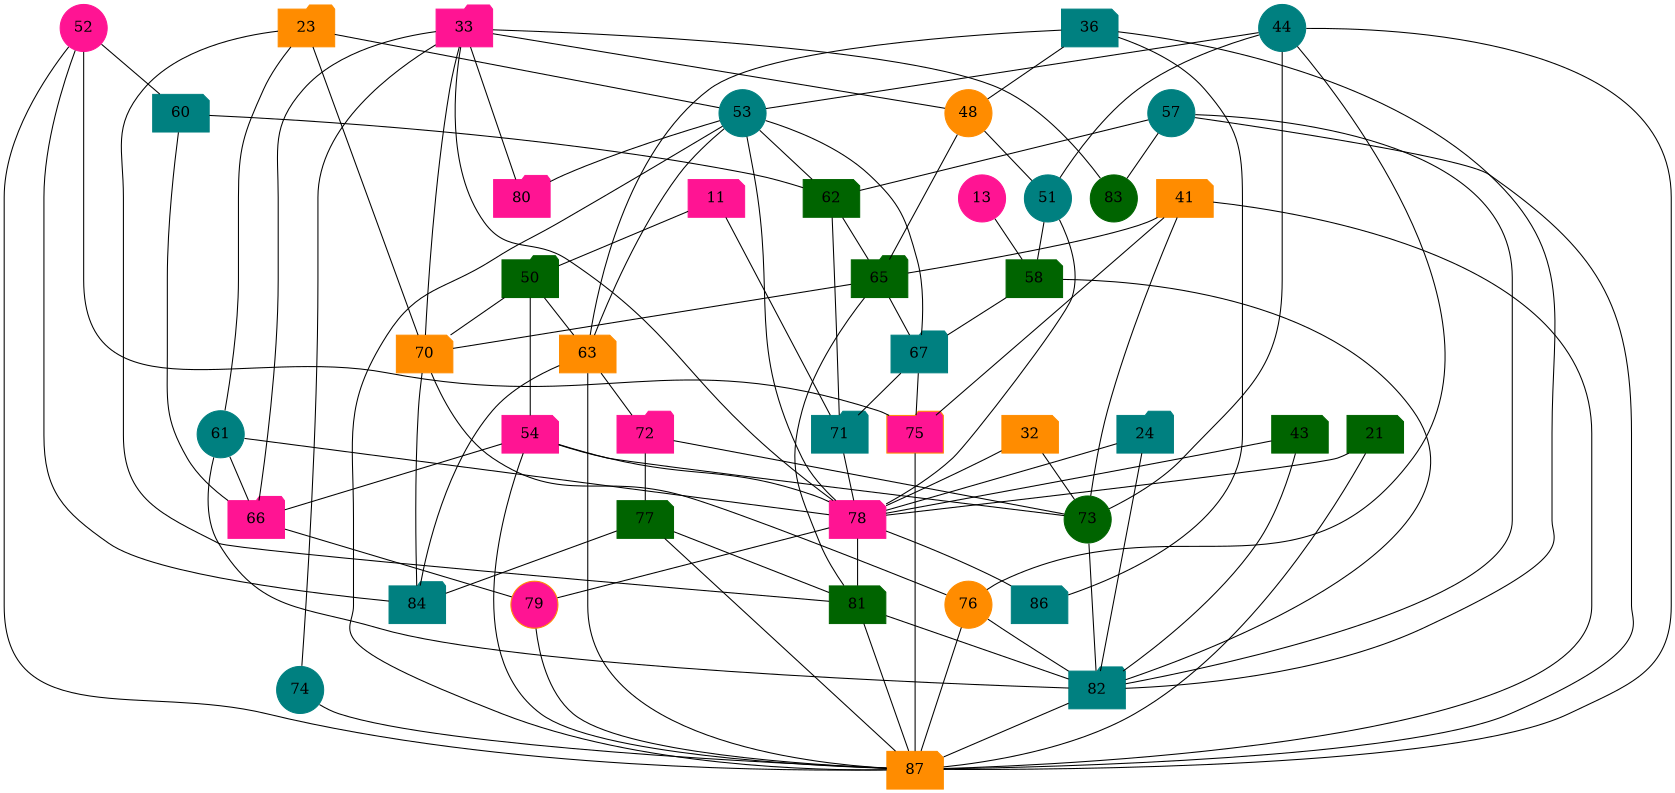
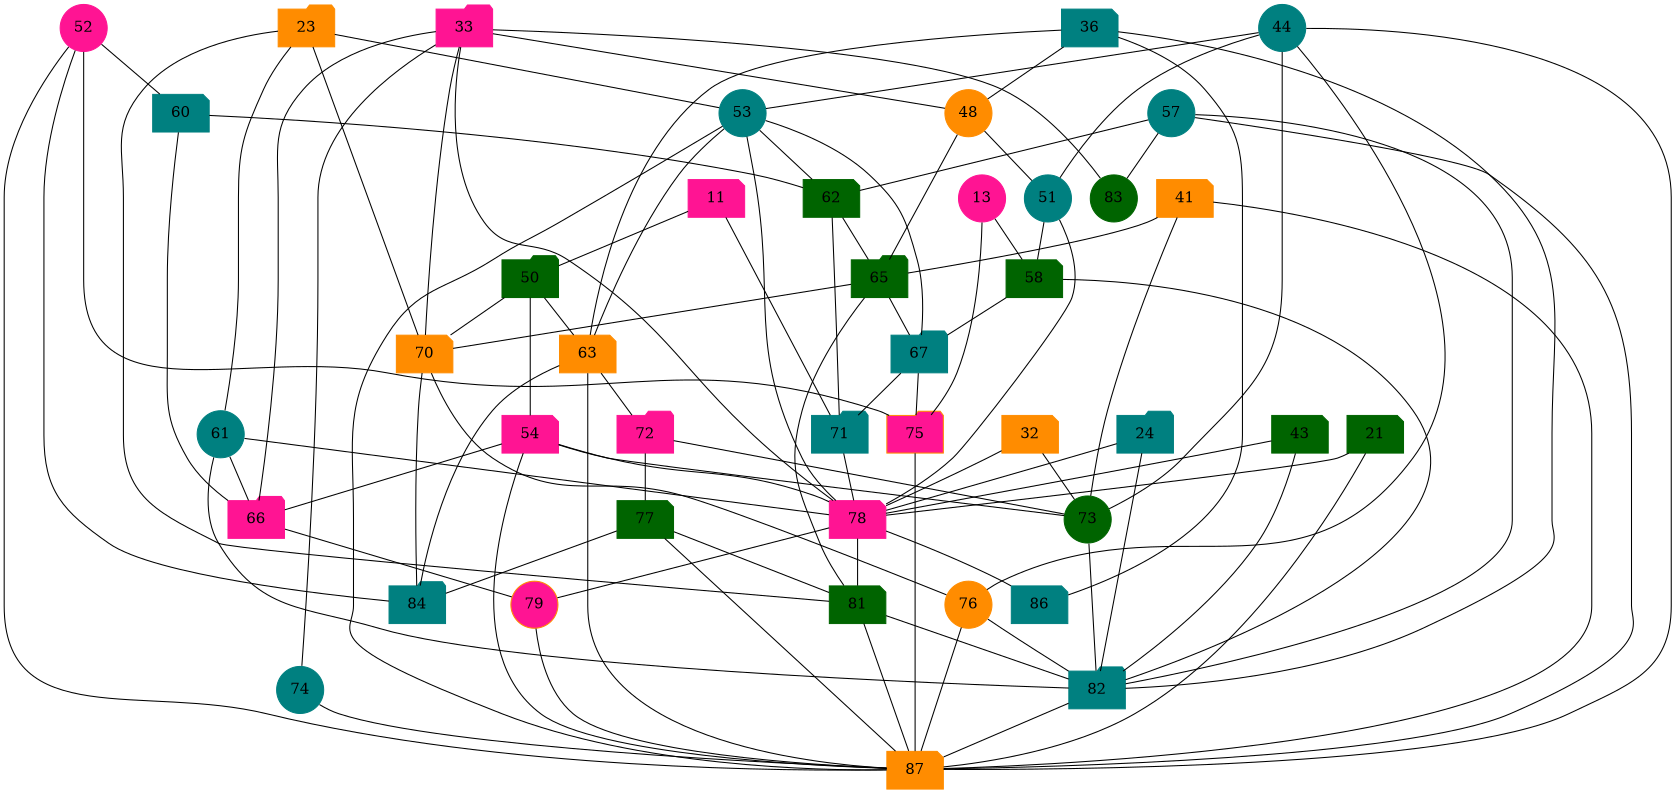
(522, 198) -> none
(1050, 316) -> (970, 328)
